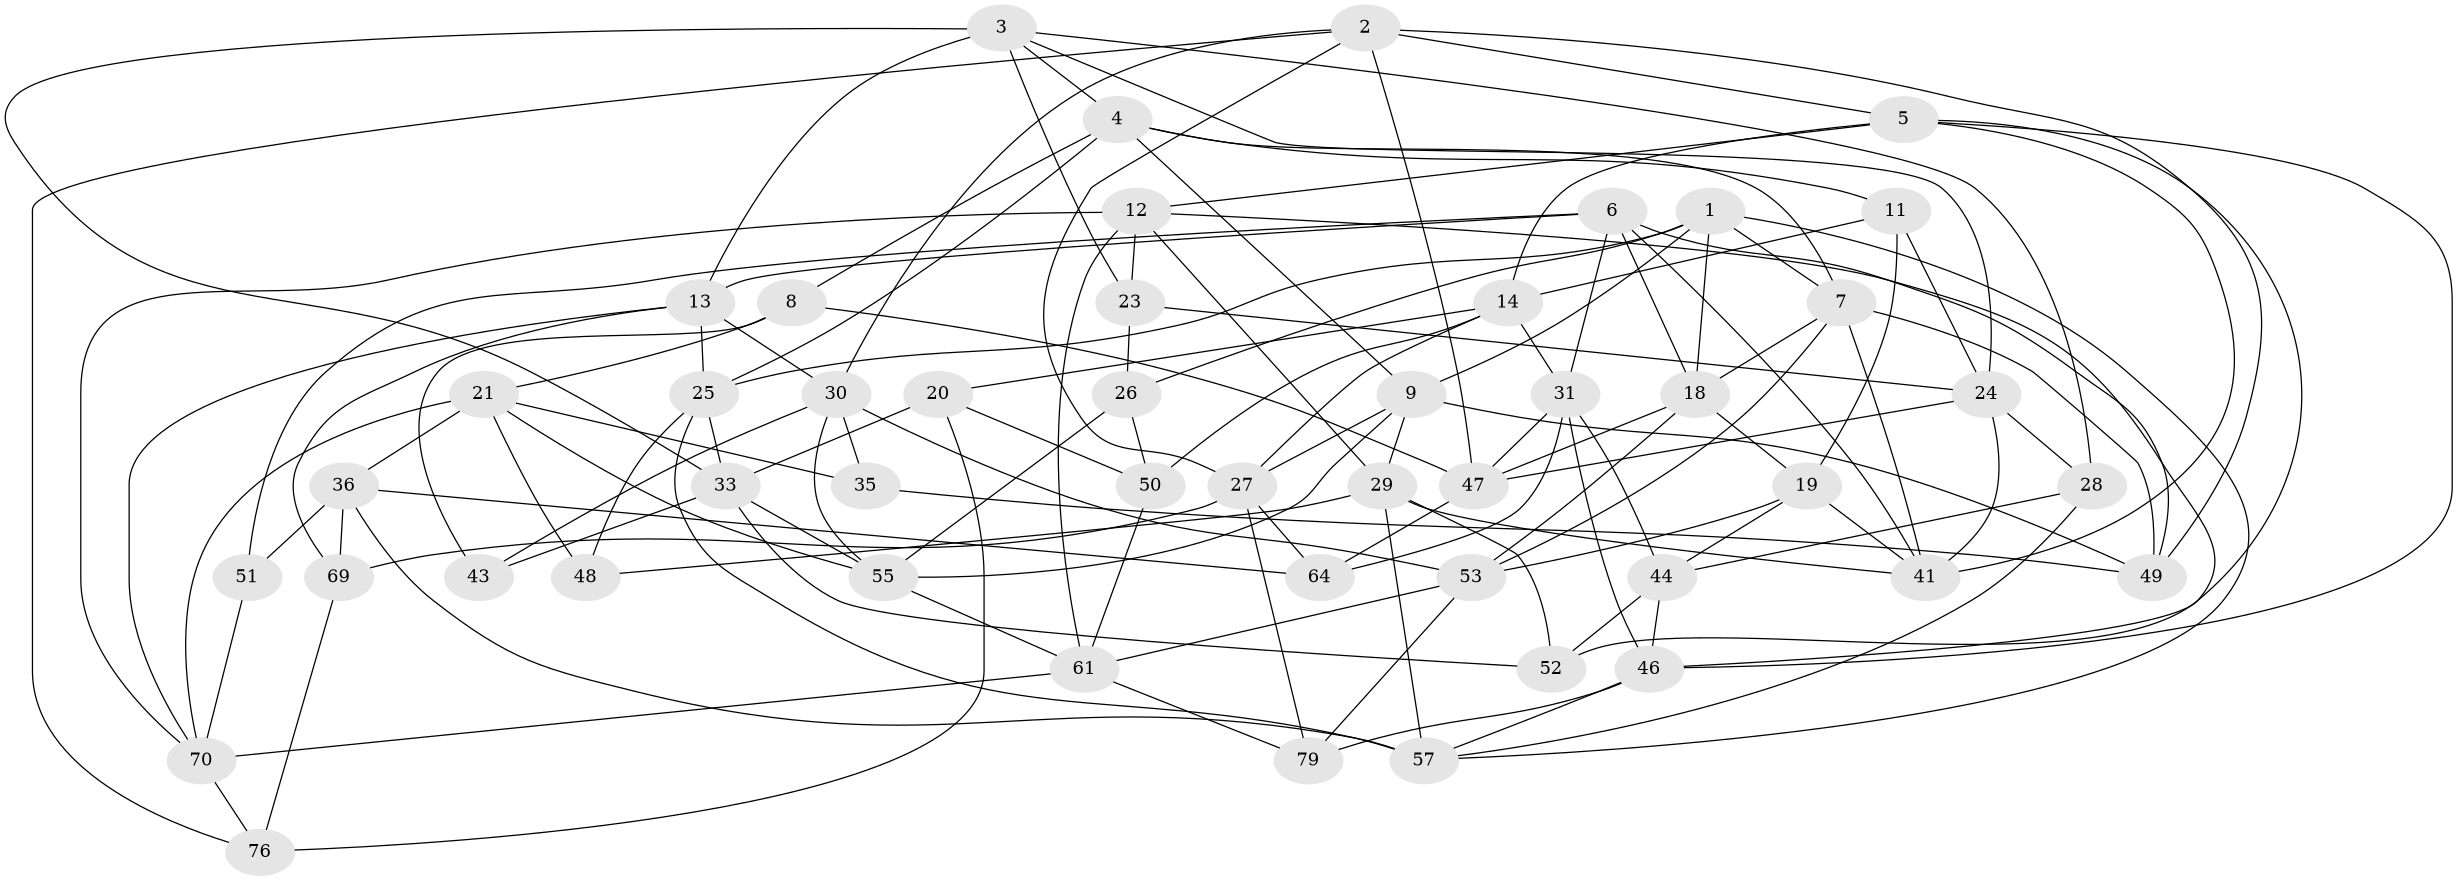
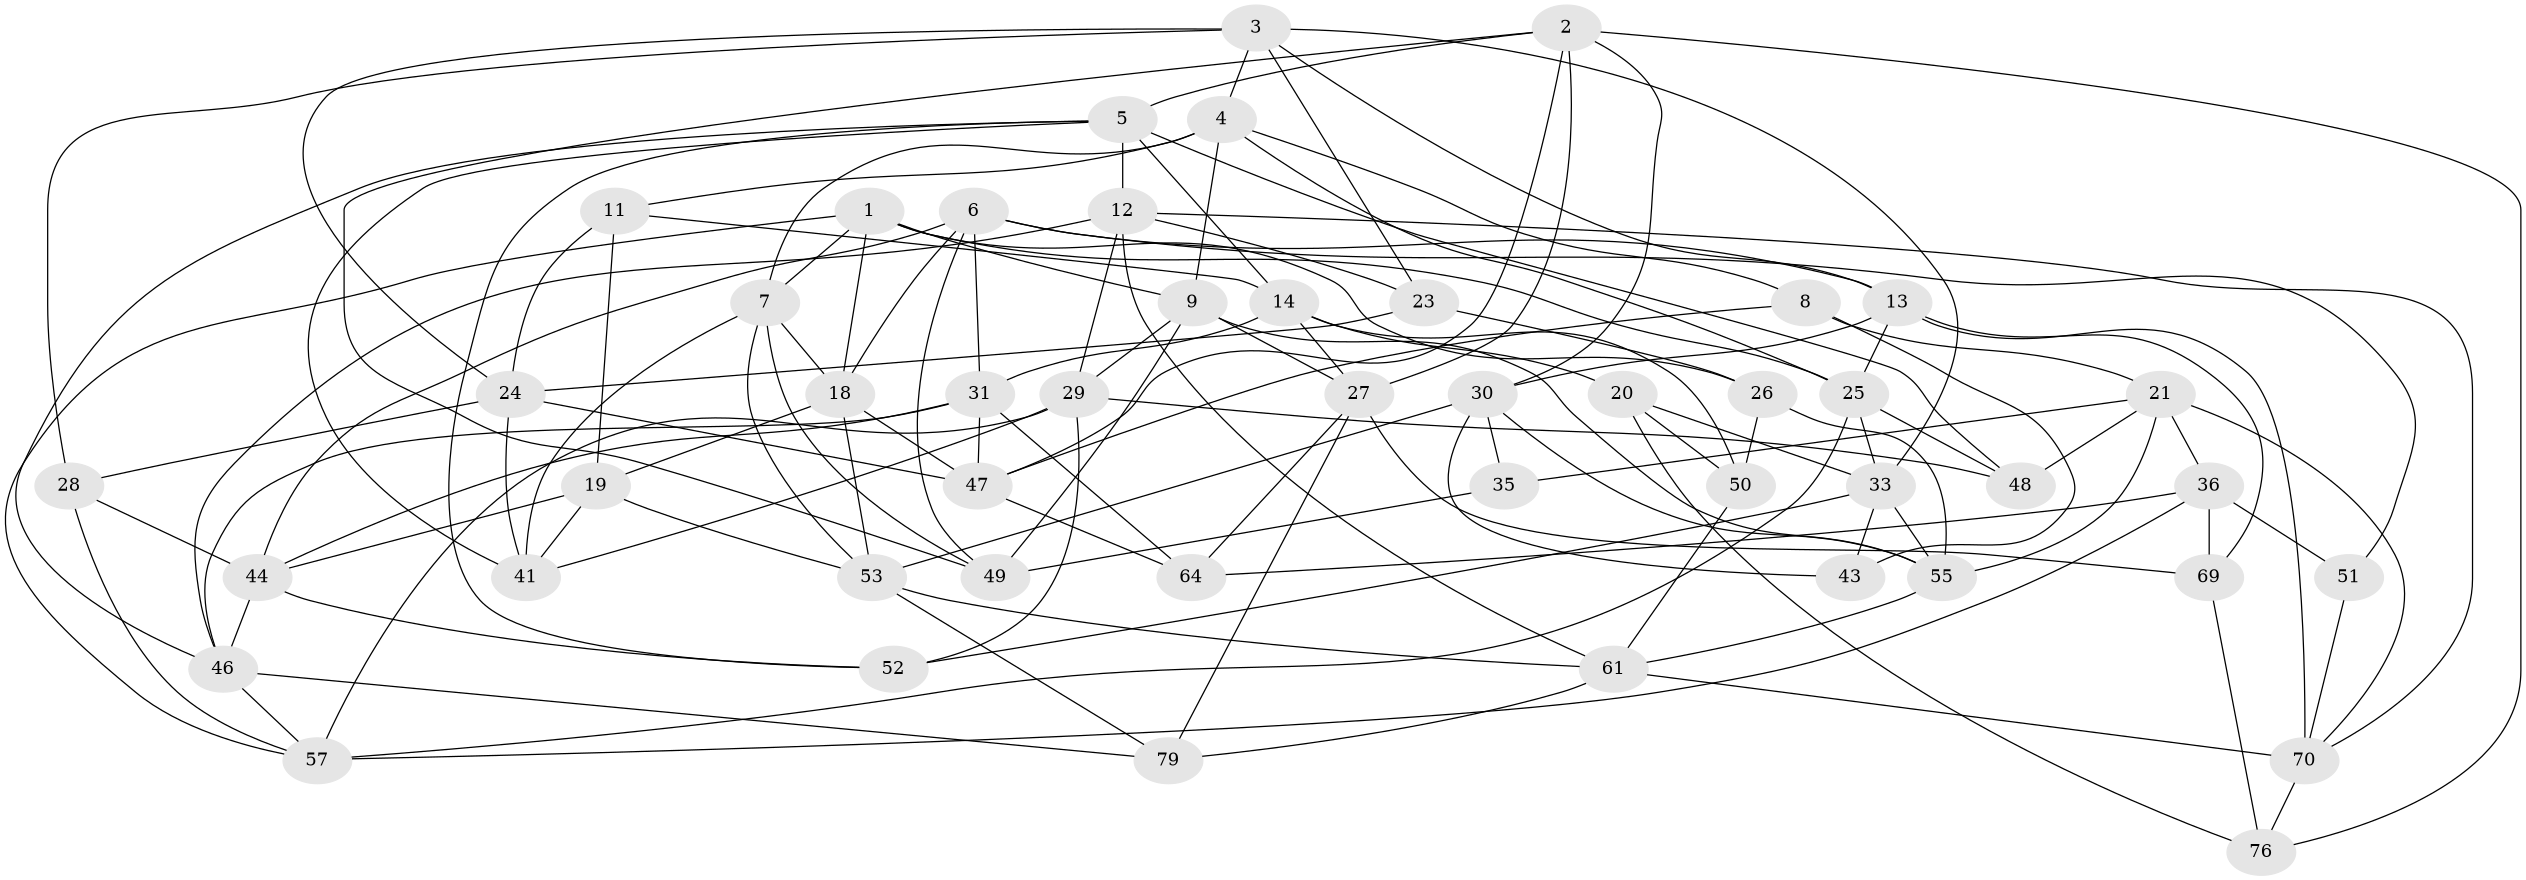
none -> (1611, 288)
(1792, 391) -> (566, 328)
